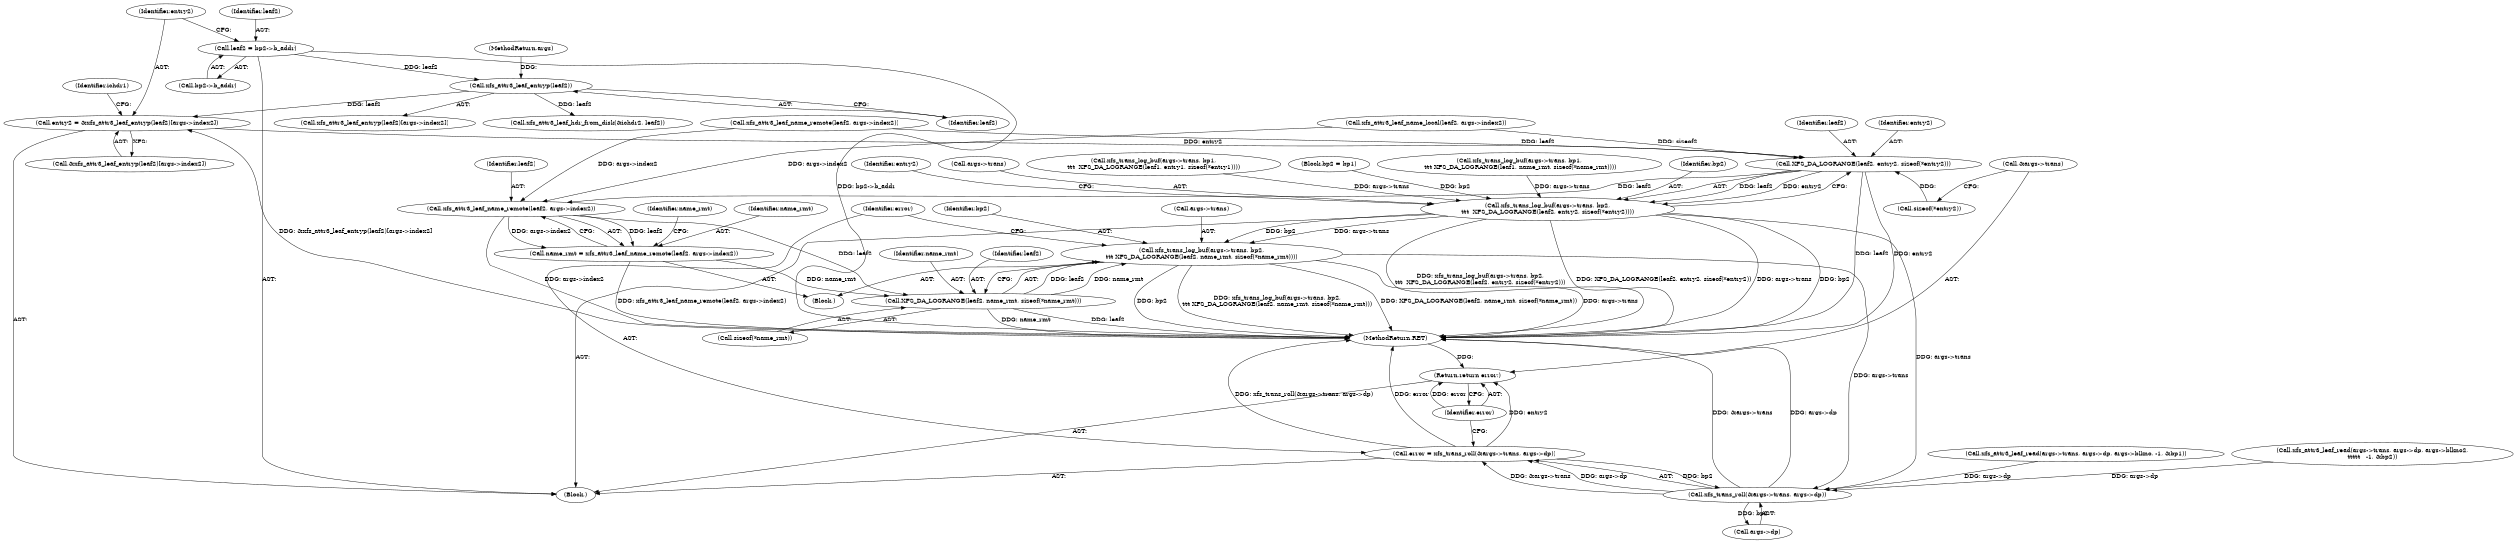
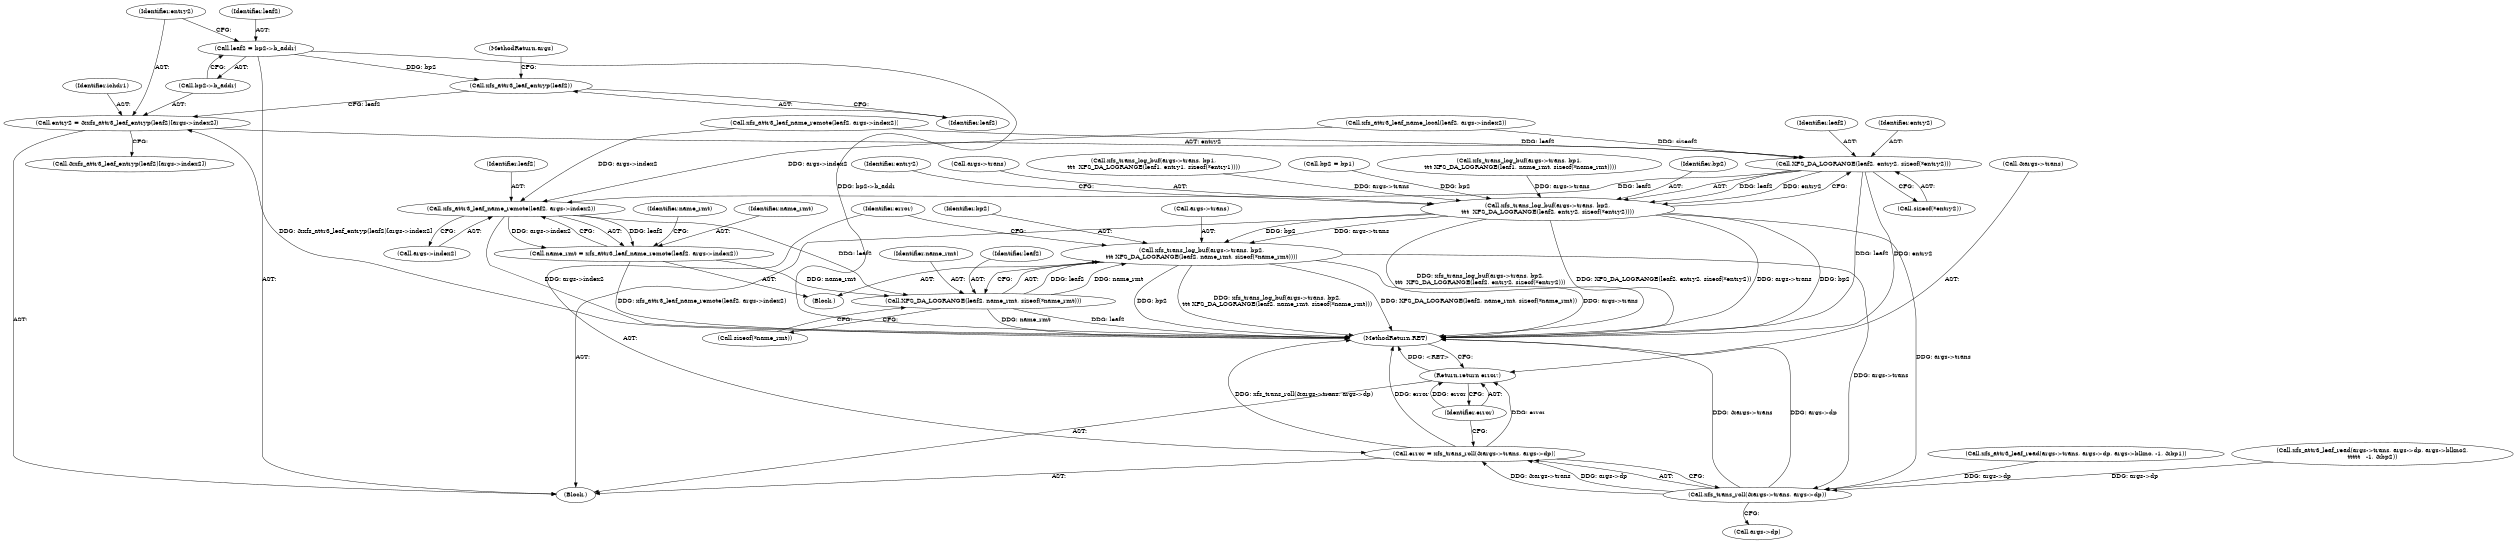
(219, 67) -> (219, 67)
(421, 67) -> (421, 67)
(530, 67) -> (530, 67)
(125, 105) -> (125, 105)
(364, 105) -> (364, 105)
(375, 123) -> none
(588, 123) -> none
(141, 142) -> (141, 142)
(1203, 142) -> (1203, 142)
(115, 146) -> (170, 103)
(1329, 164) -> (1329, 164)
(1972, 180) -> (1893, 186)
(1929, 187) -> (1929, 187)
none -> (427, 254)
(846, 320) -> (846, 320)
(891, 320) -> (891, 320)
(1466, 357) -> (1466, 357)
none -> (1413, 364)
(1528, 413) -> (1528, 413)
(1698, 476) -> (1698, 476)
(1753, 514) -> (1753, 514)
(1762, 516) -> none
